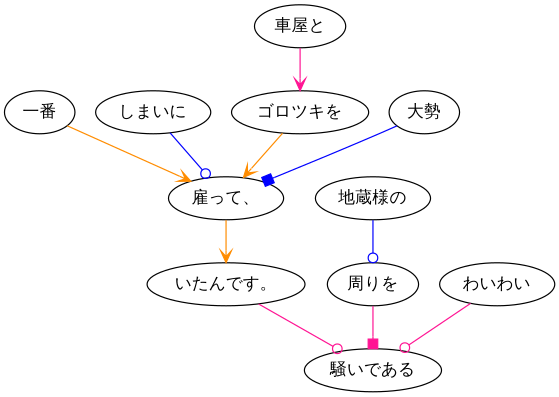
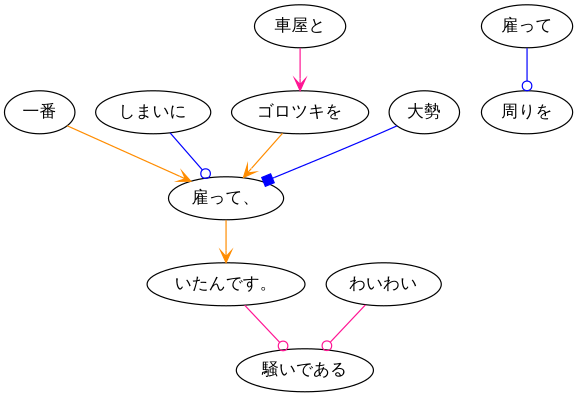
(373, 198) -> (527, 26)
(373, 321) -> none
